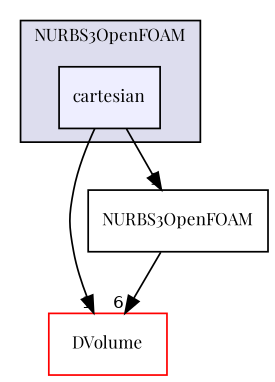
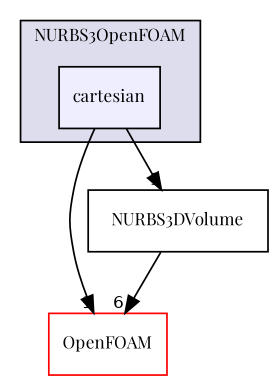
(178, 221) -> (178, 221)
(108, 344) -> (108, 344)
